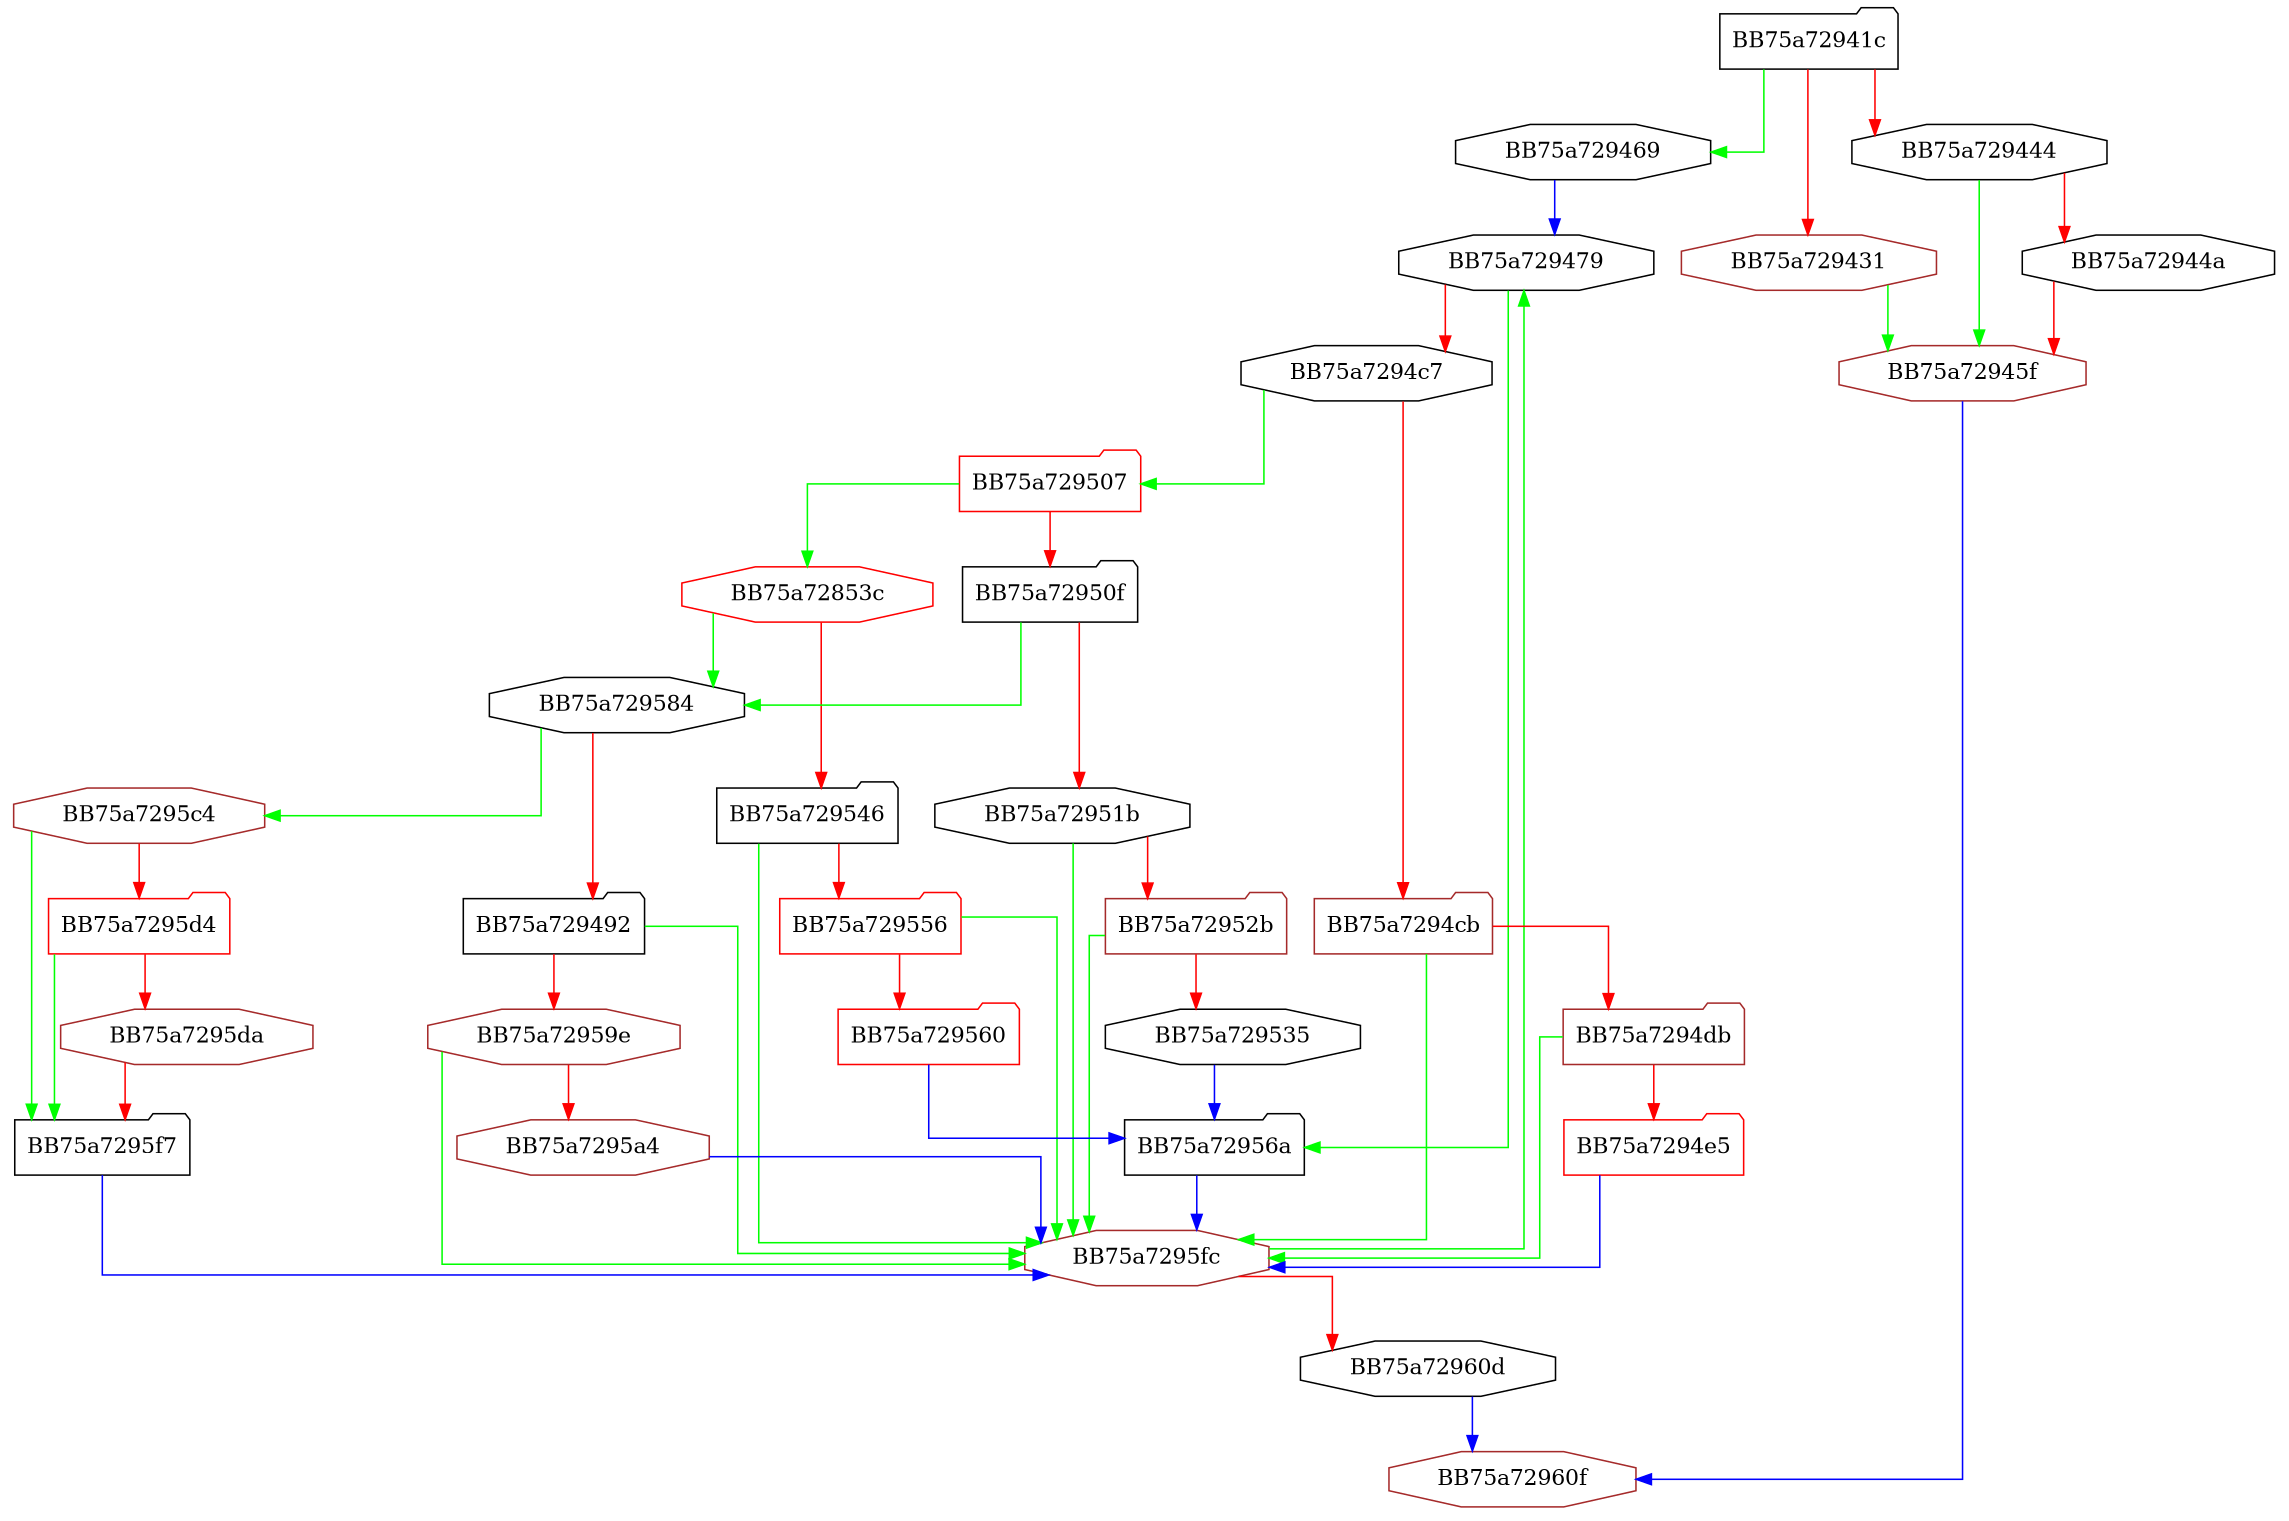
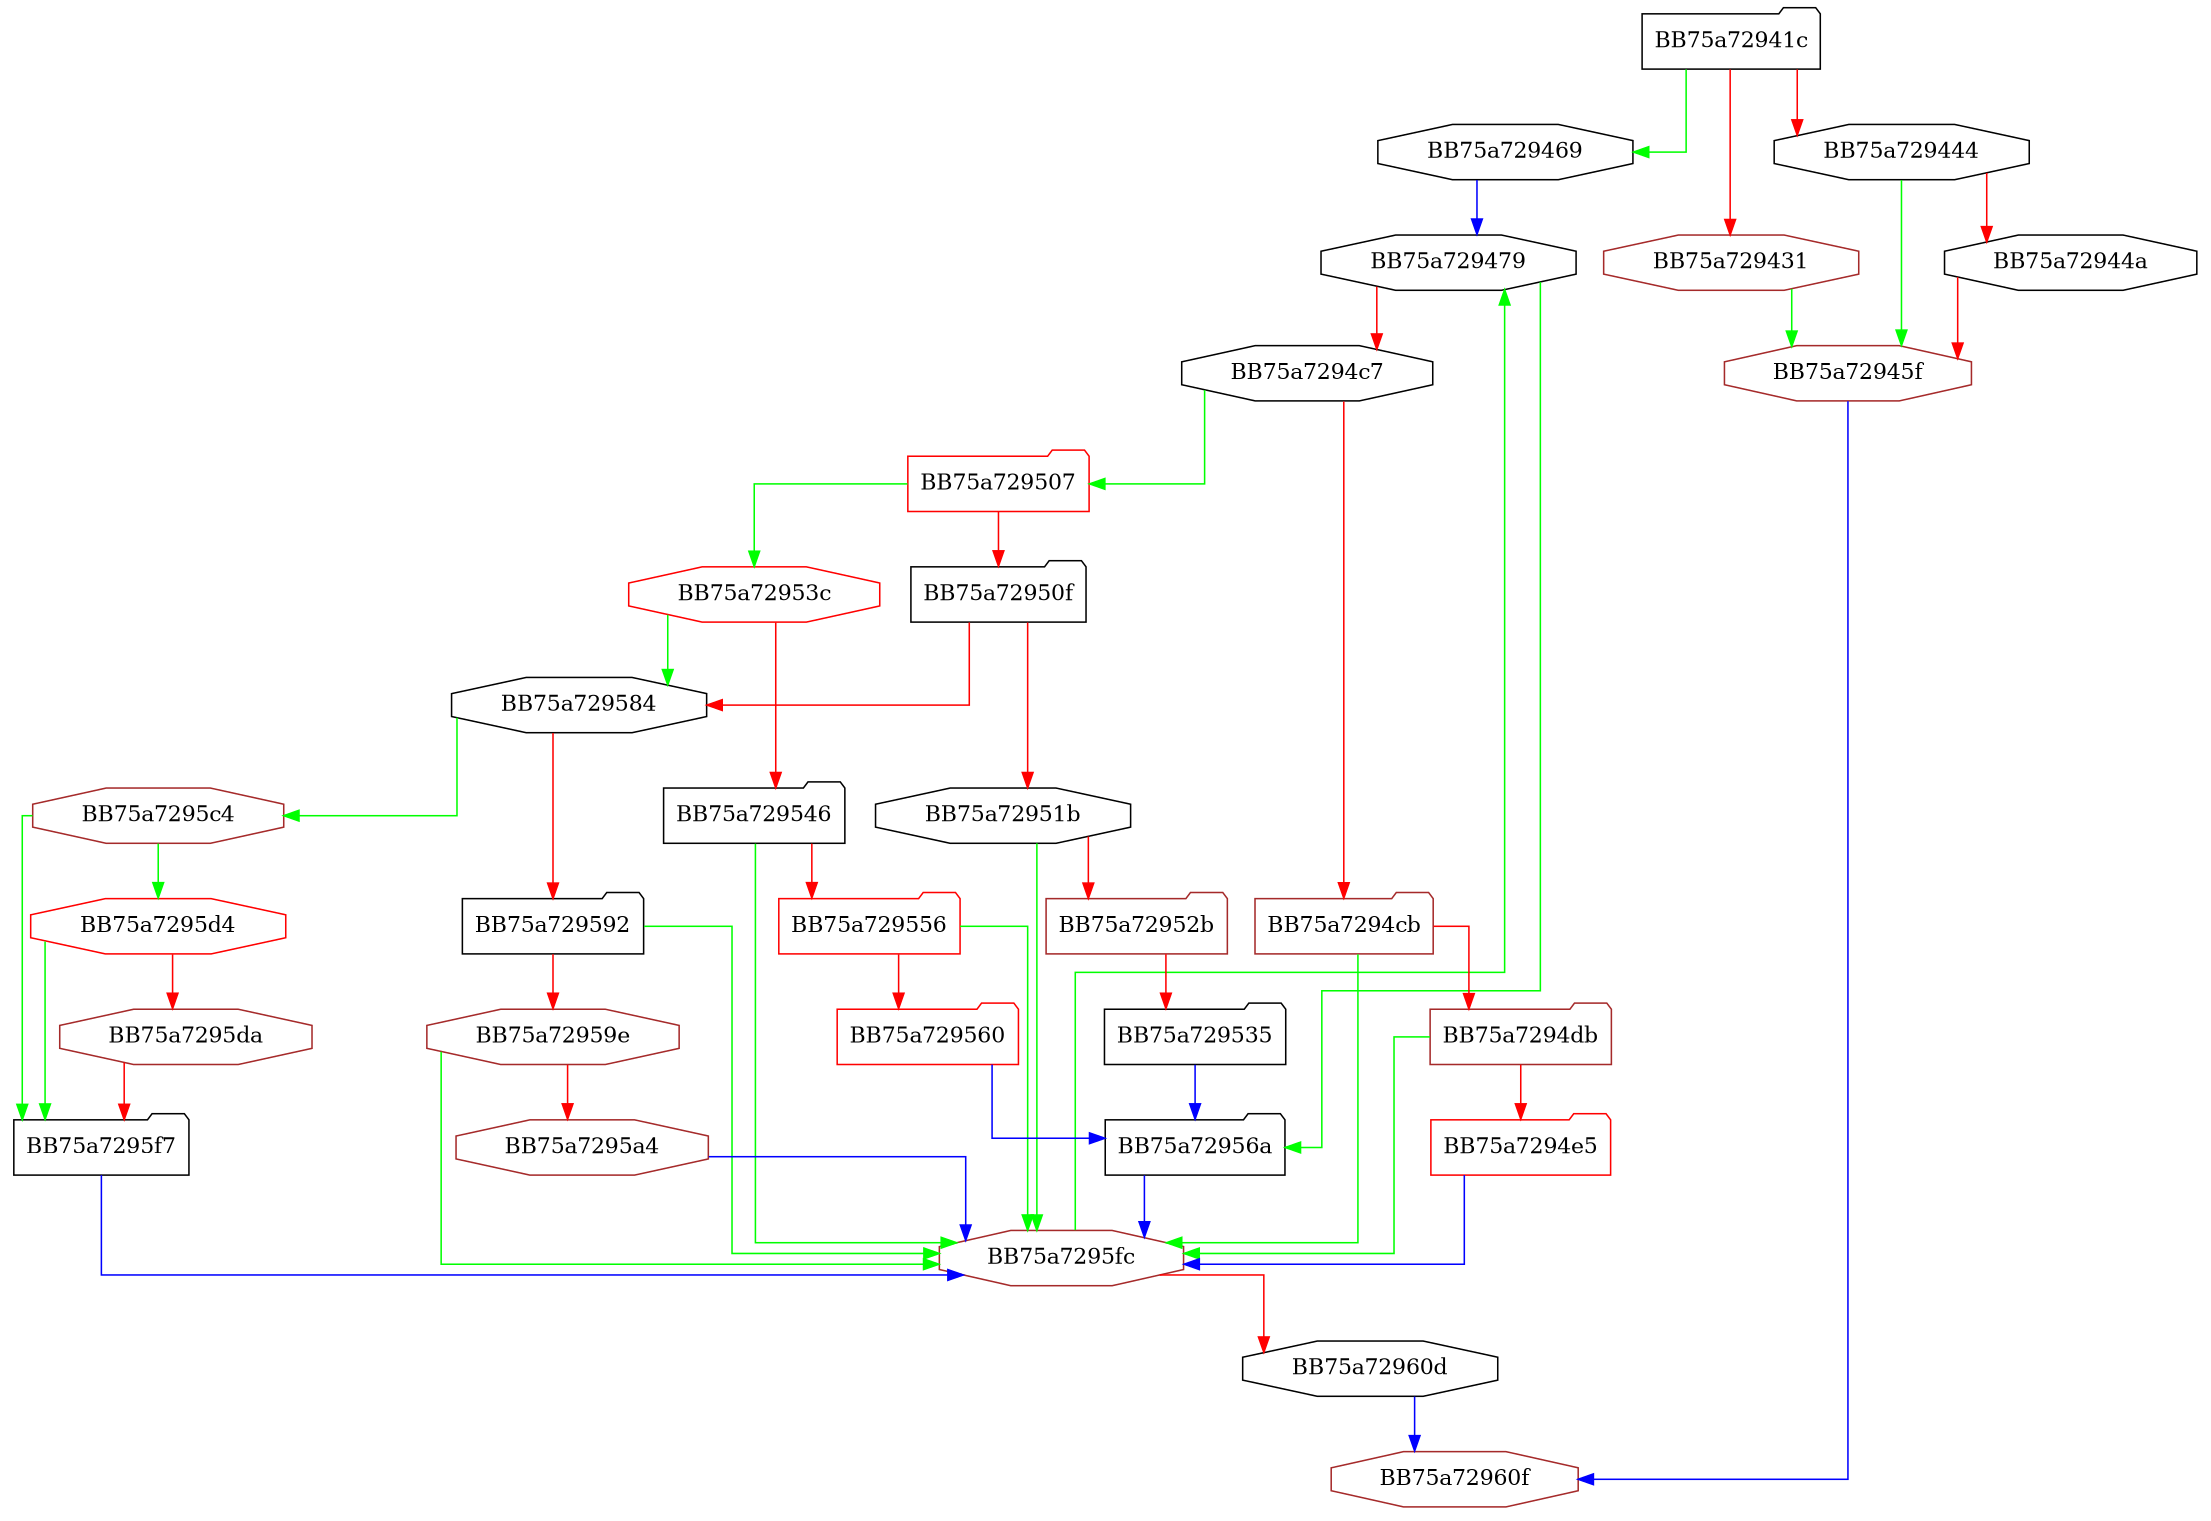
(807, 594) -> (754, 594)
(932, 705) -> (887, 705)
(139, 863) -> (158, 863)
(139, 926) -> (158, 926)
(554, 926) -> (553, 926)
(1233, 1037) -> (1195, 1037)
(1089, 1068) -> none
